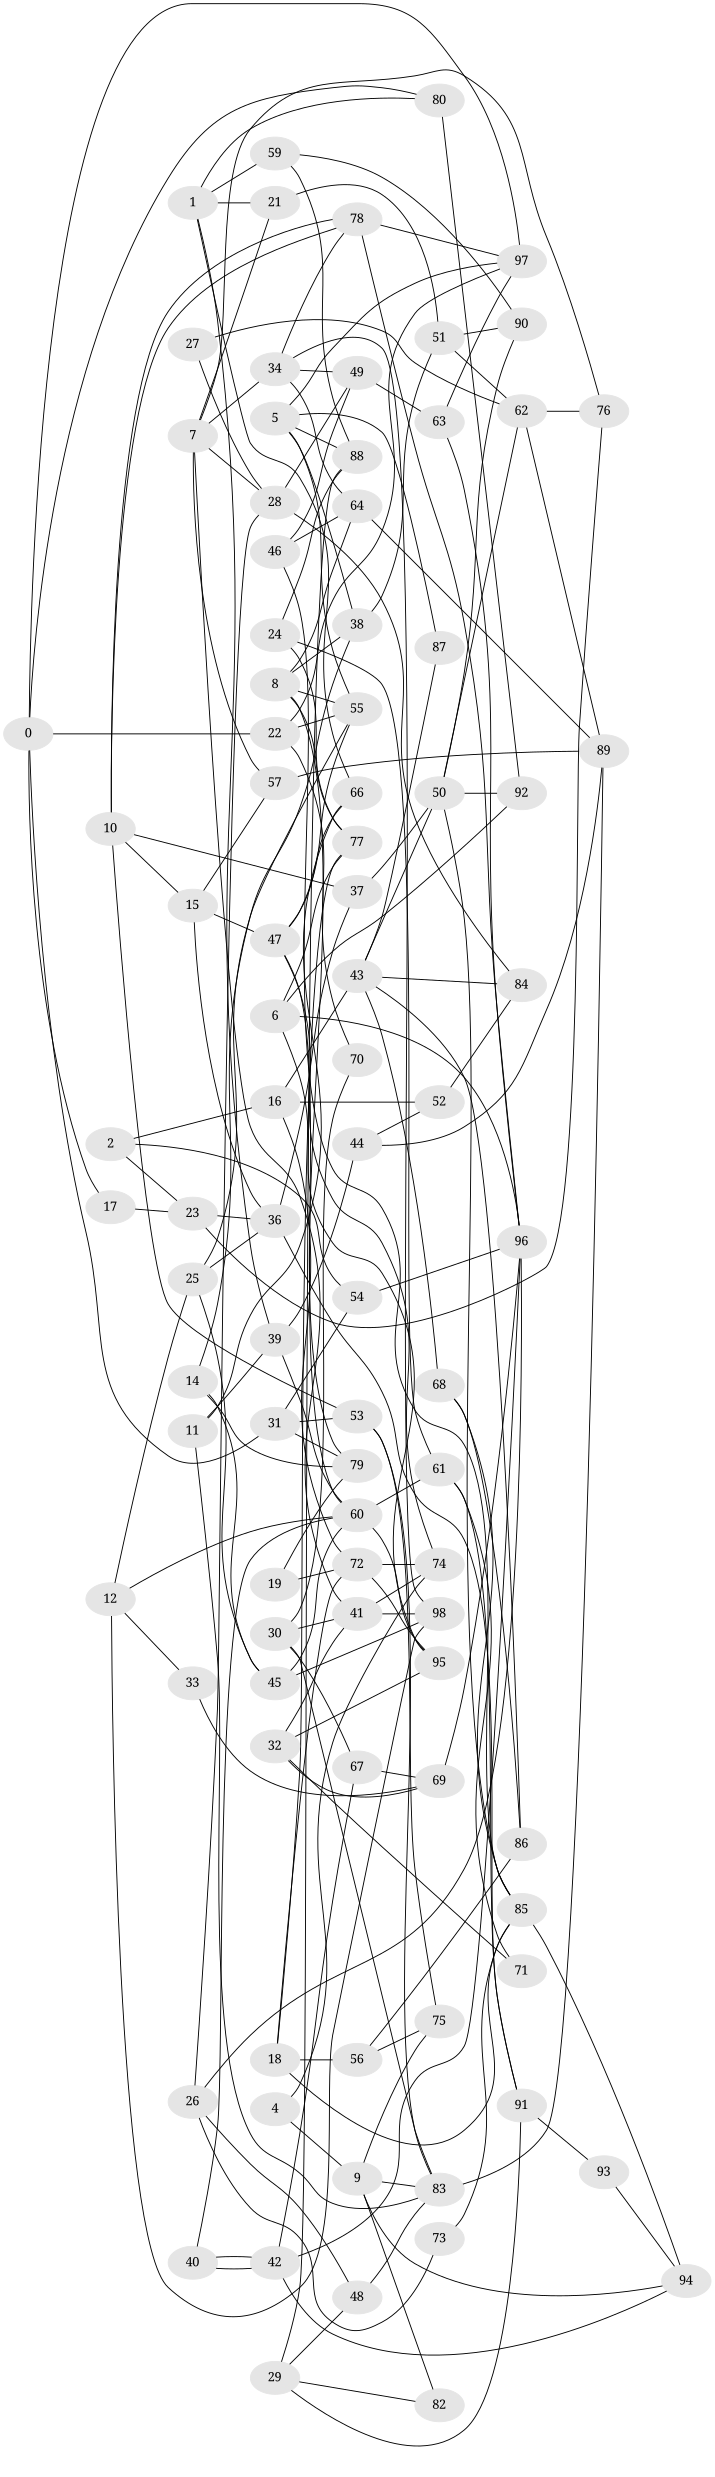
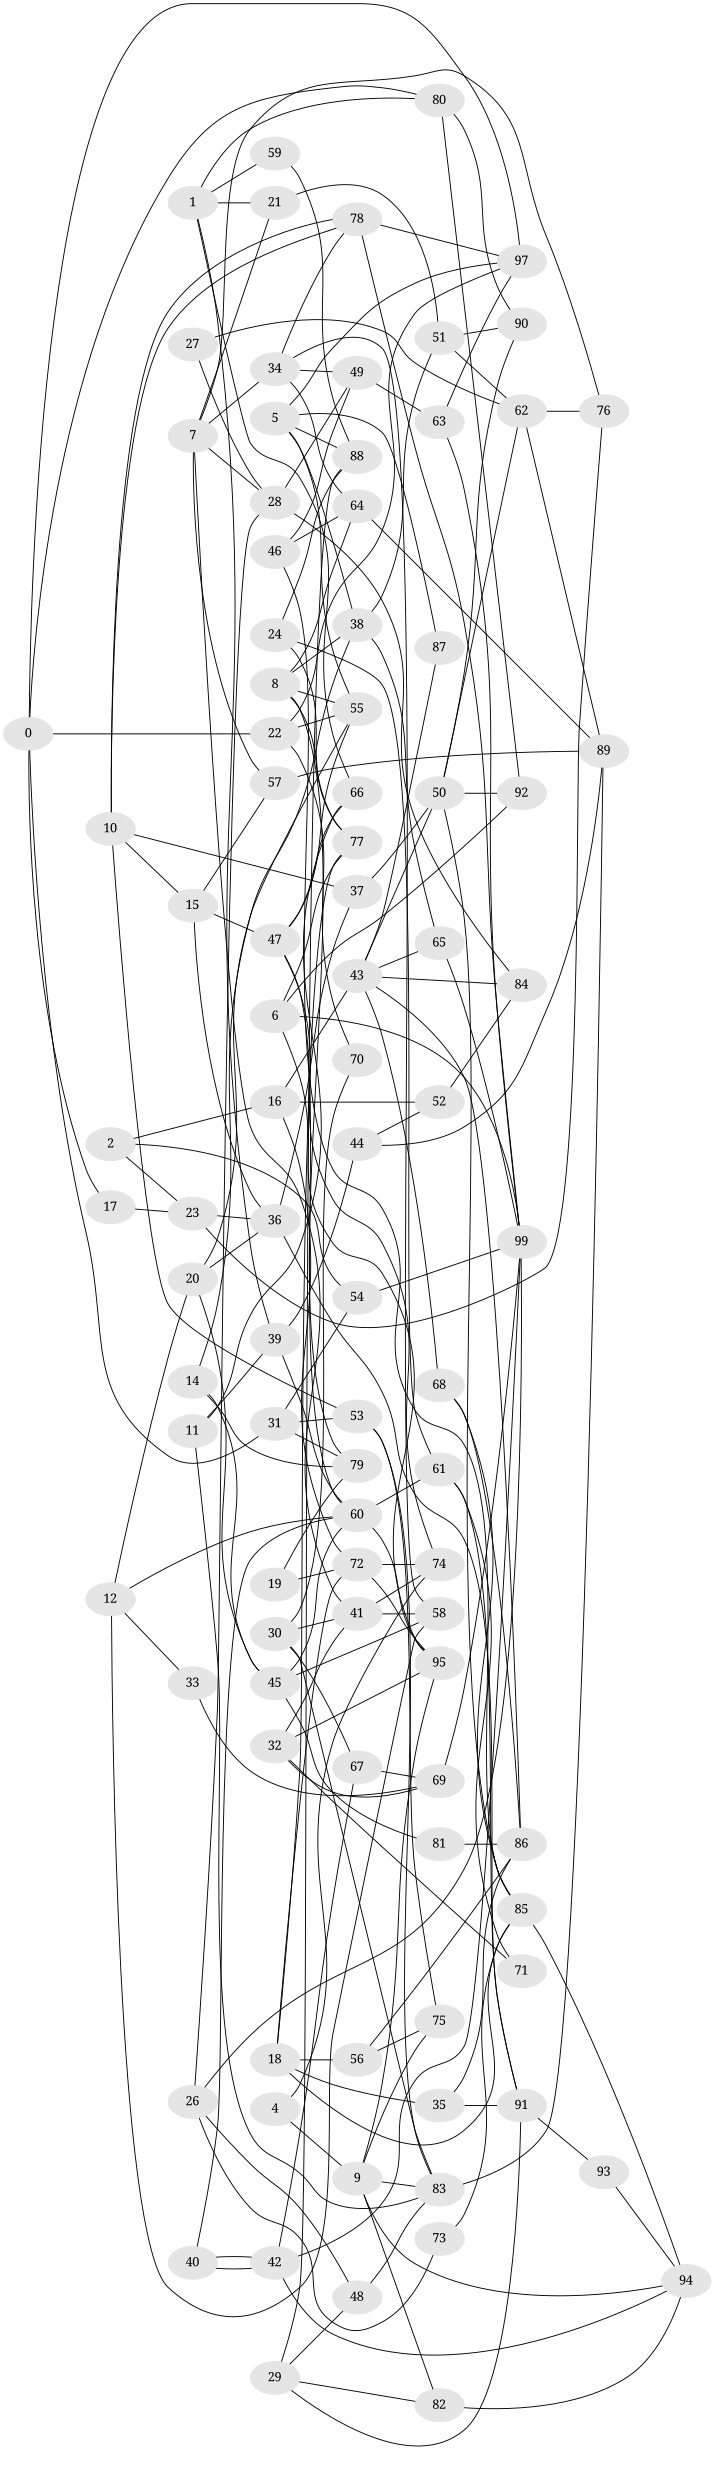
(423, 207) -> (483, 212)
none -> (440, 943)
(522, 1242) -> (522, 1242)
(193, 1279) -> (193, 1279)
(440, 1614) -> (440, 1614)
none -> (440, 1844)
none -> (398, 1921)
none -> (440, 2106)
none -> (595, 2392)
